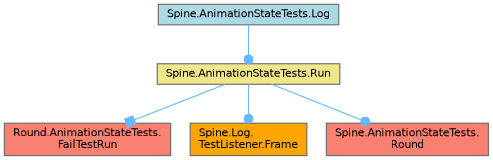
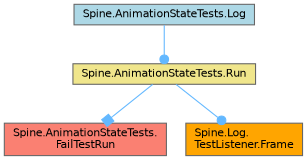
(88, 139) -> (85, 139)
(407, 139) -> none
